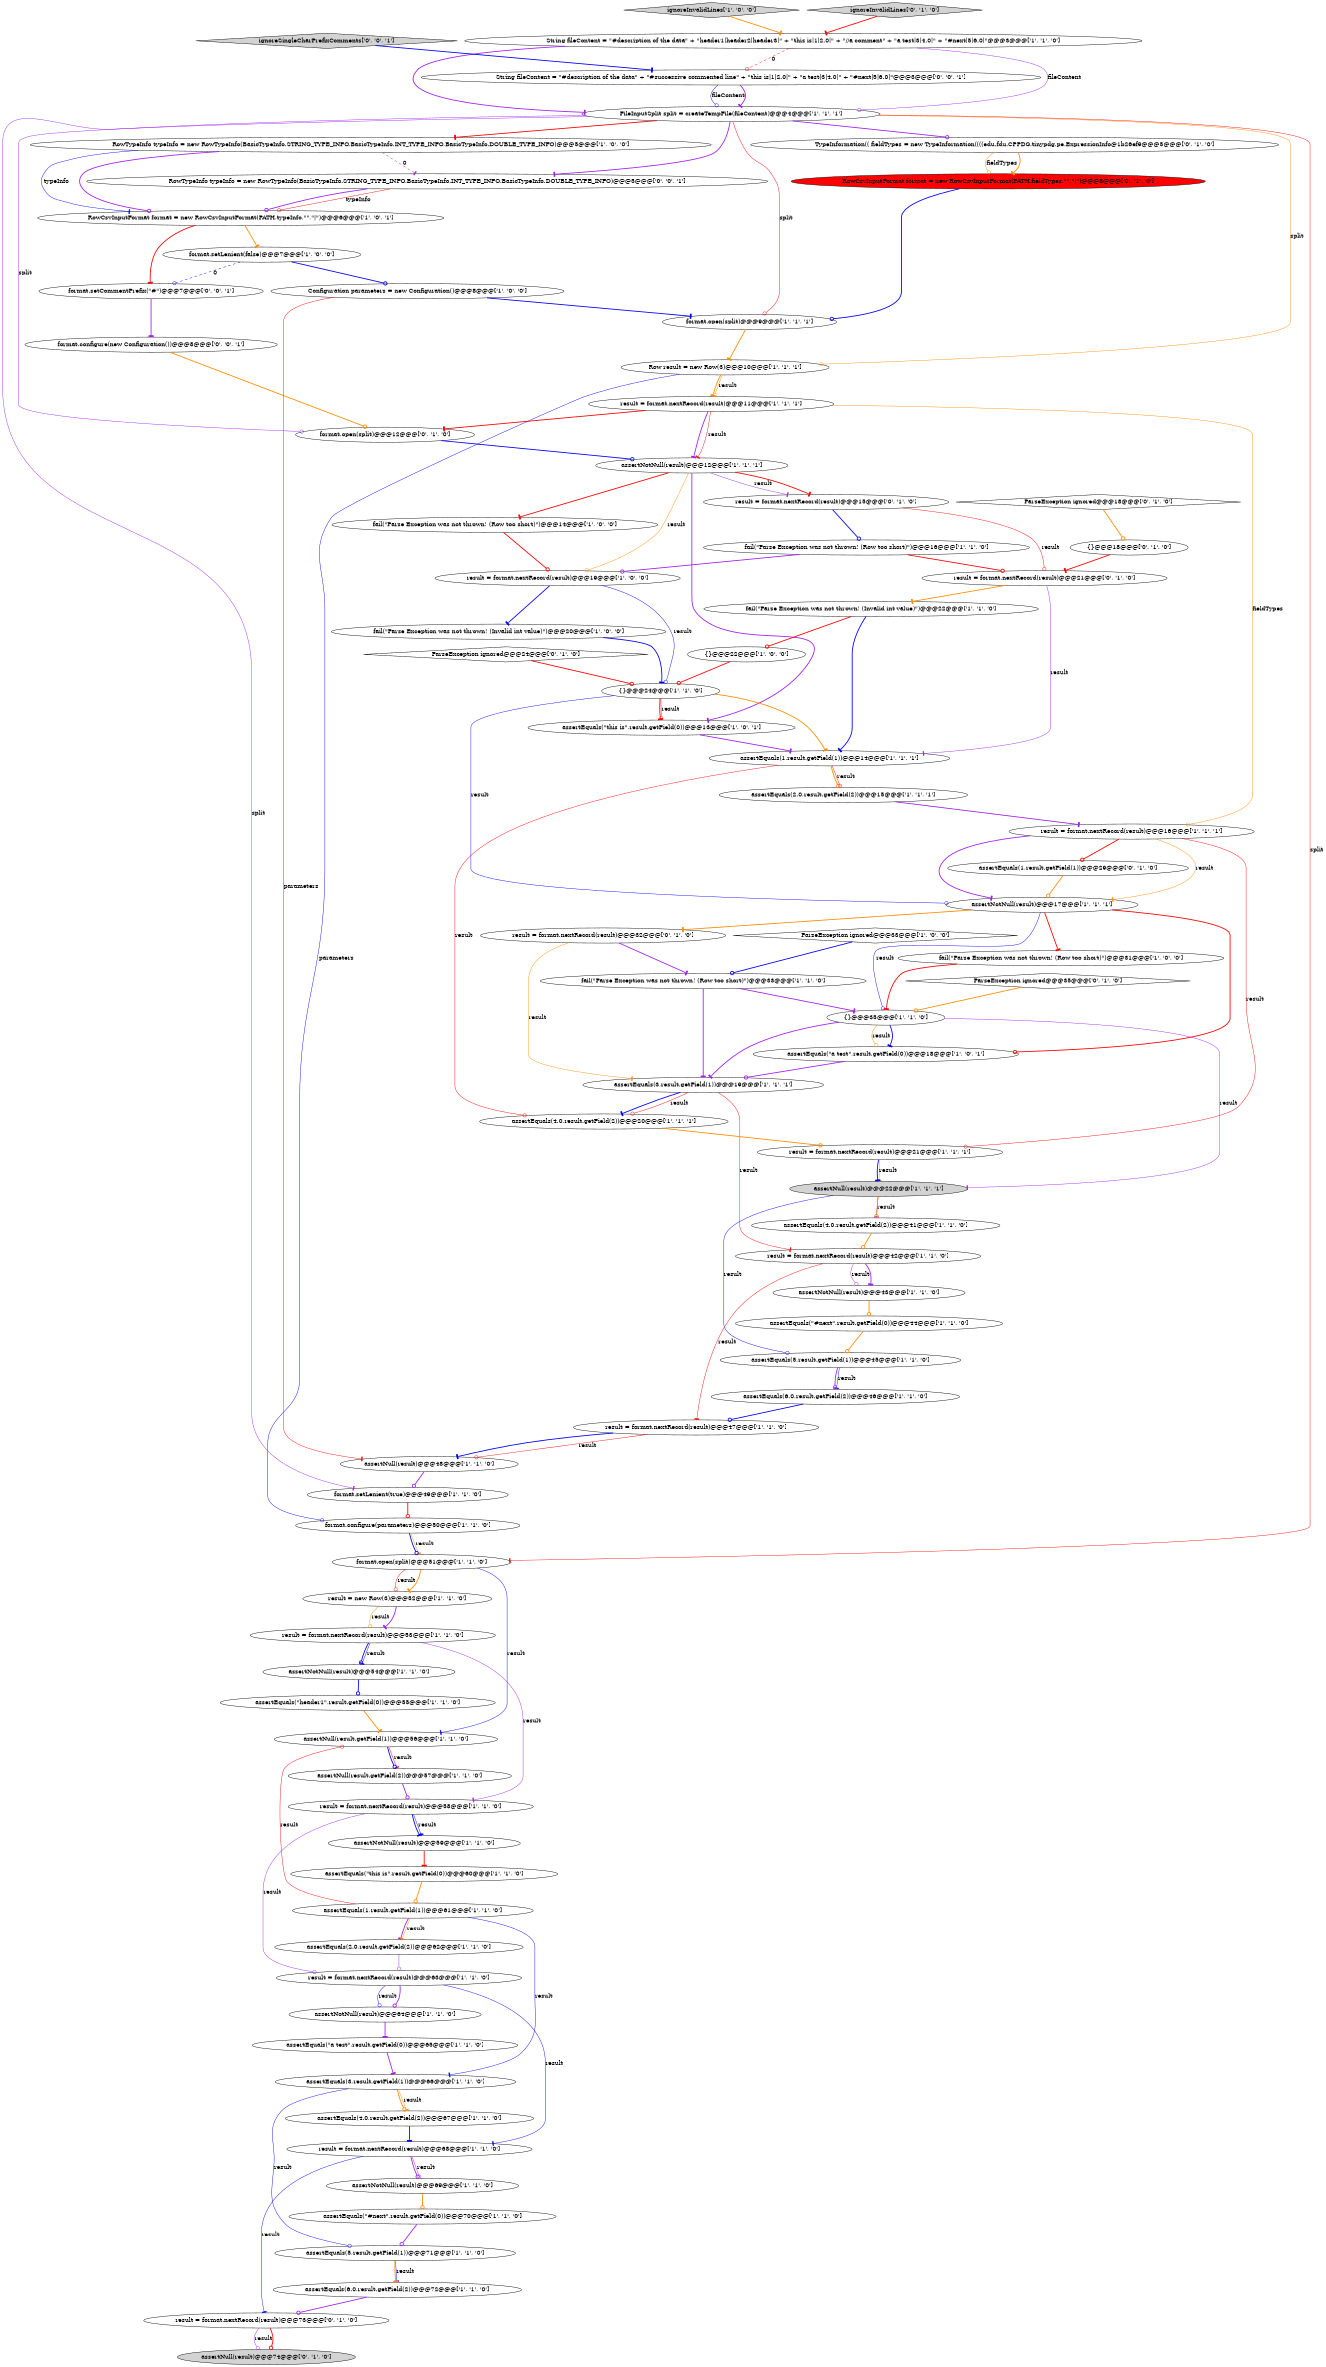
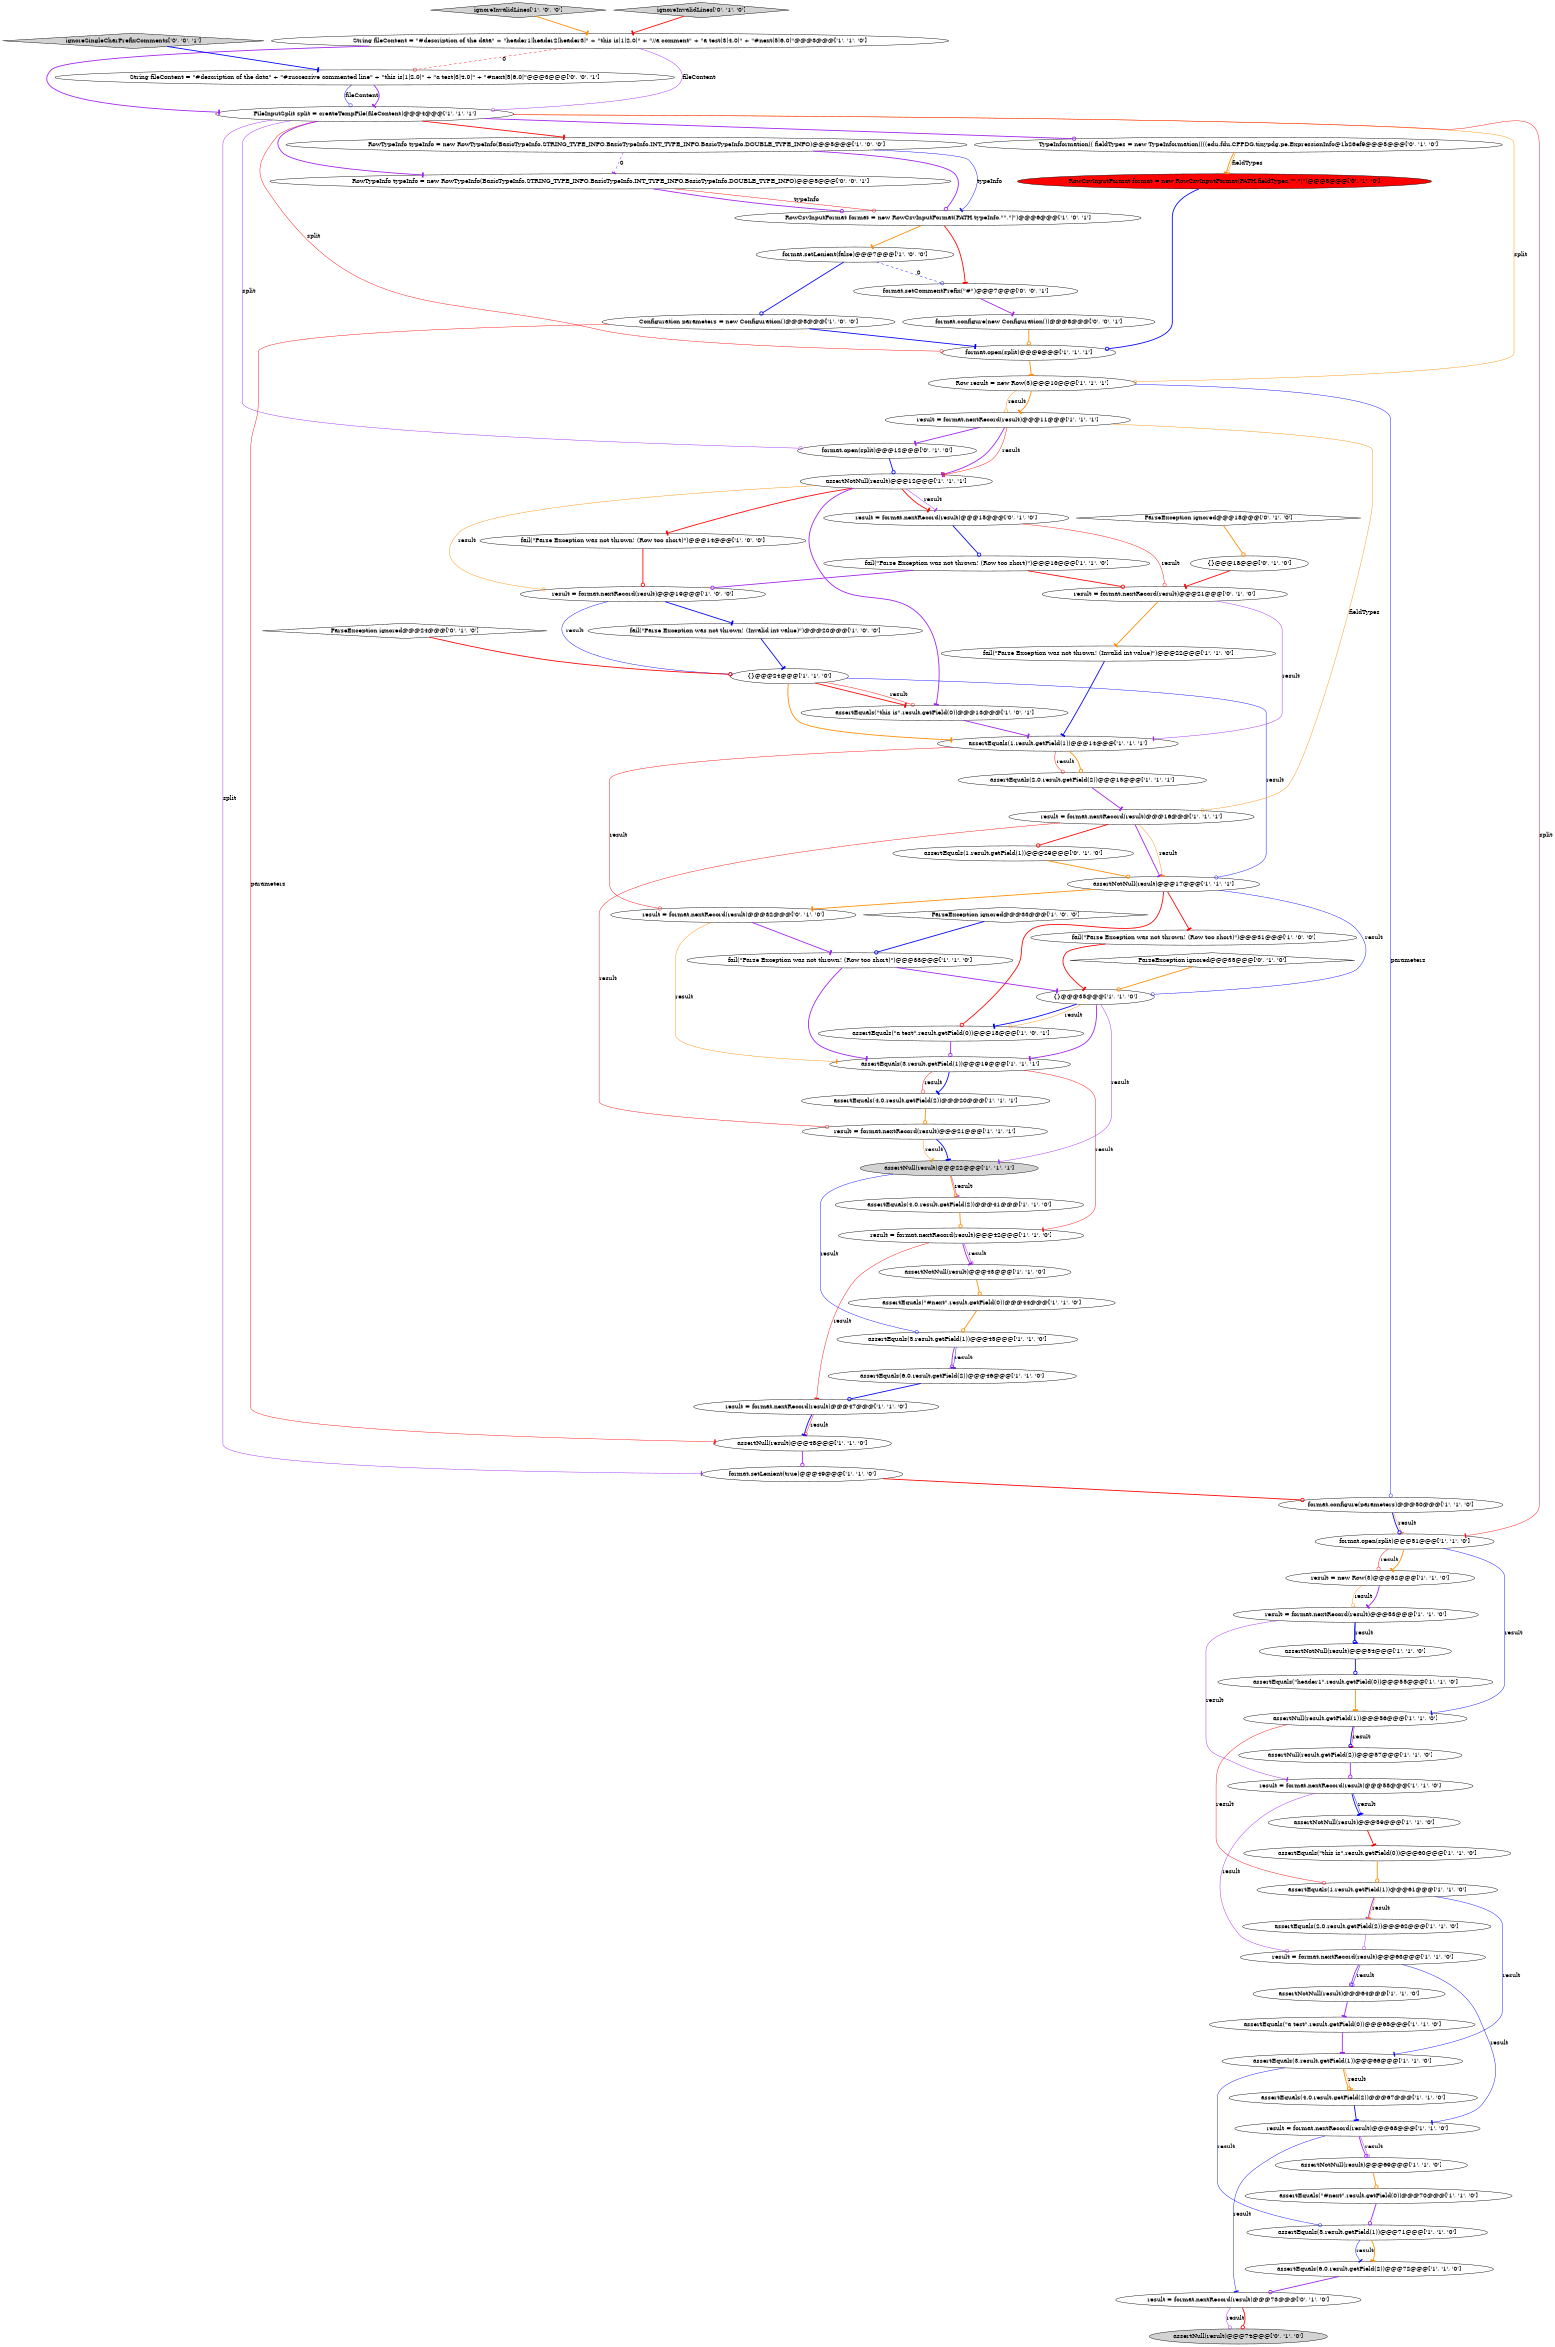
(267, 389) -> (1029, 336)
(546, 420) -> (948, 435)
(747, 654) -> none
(476, 853) -> (699, 762)
(280, 1831) -> (1216, 1821)
